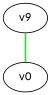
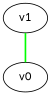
(25, 18) -> (25, 18)
